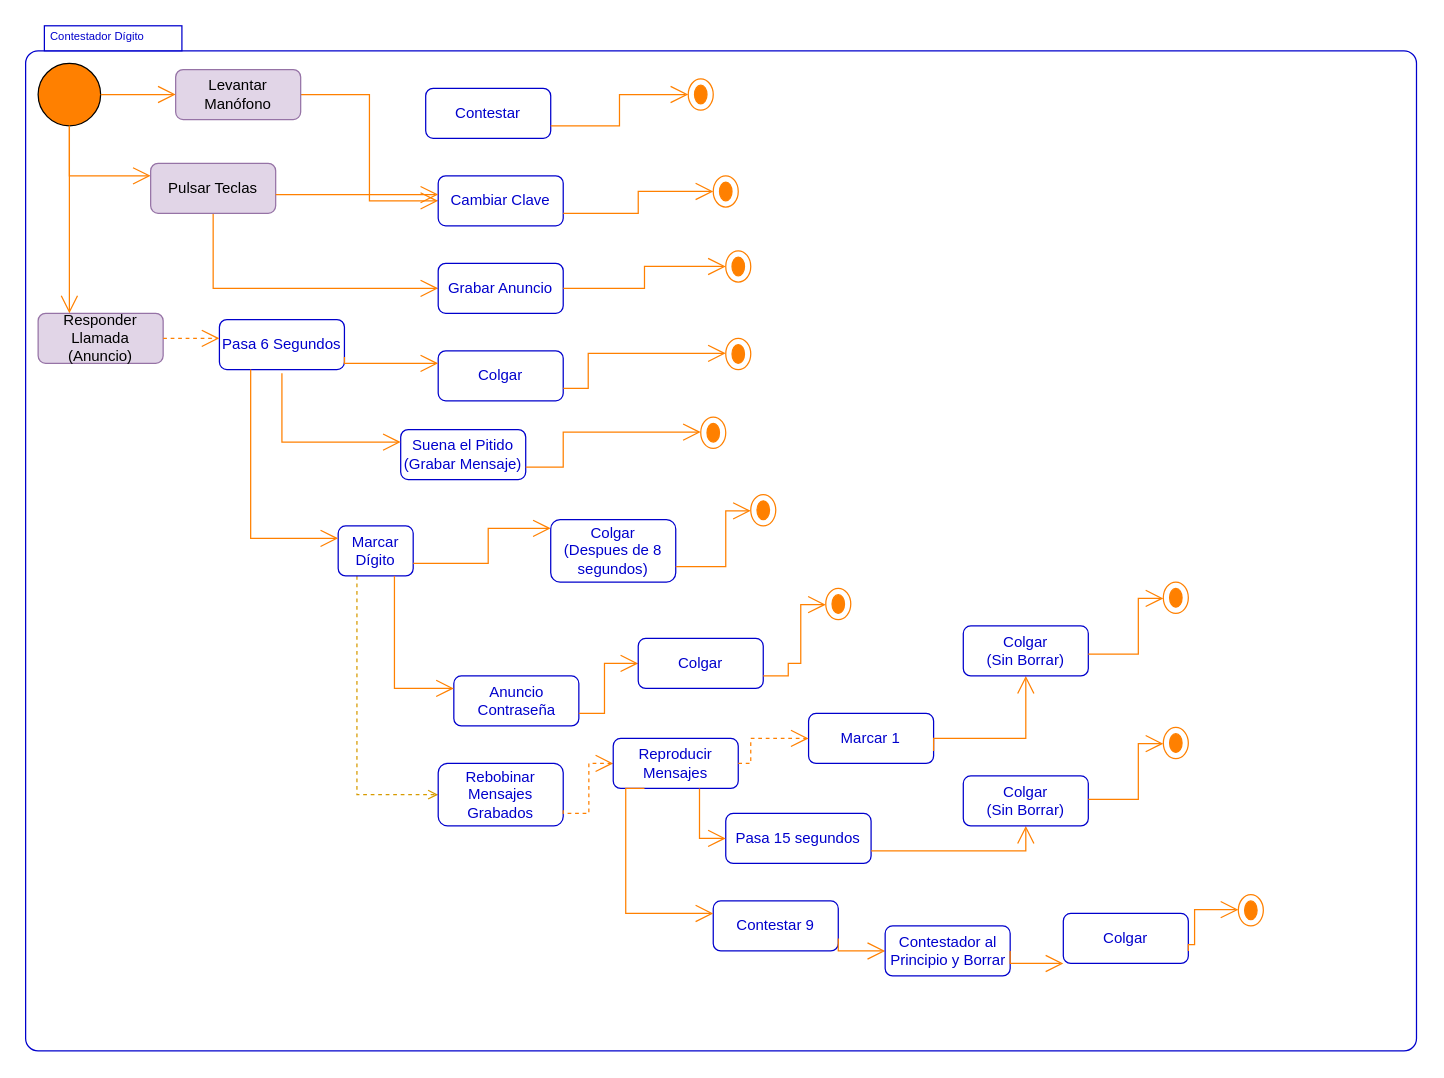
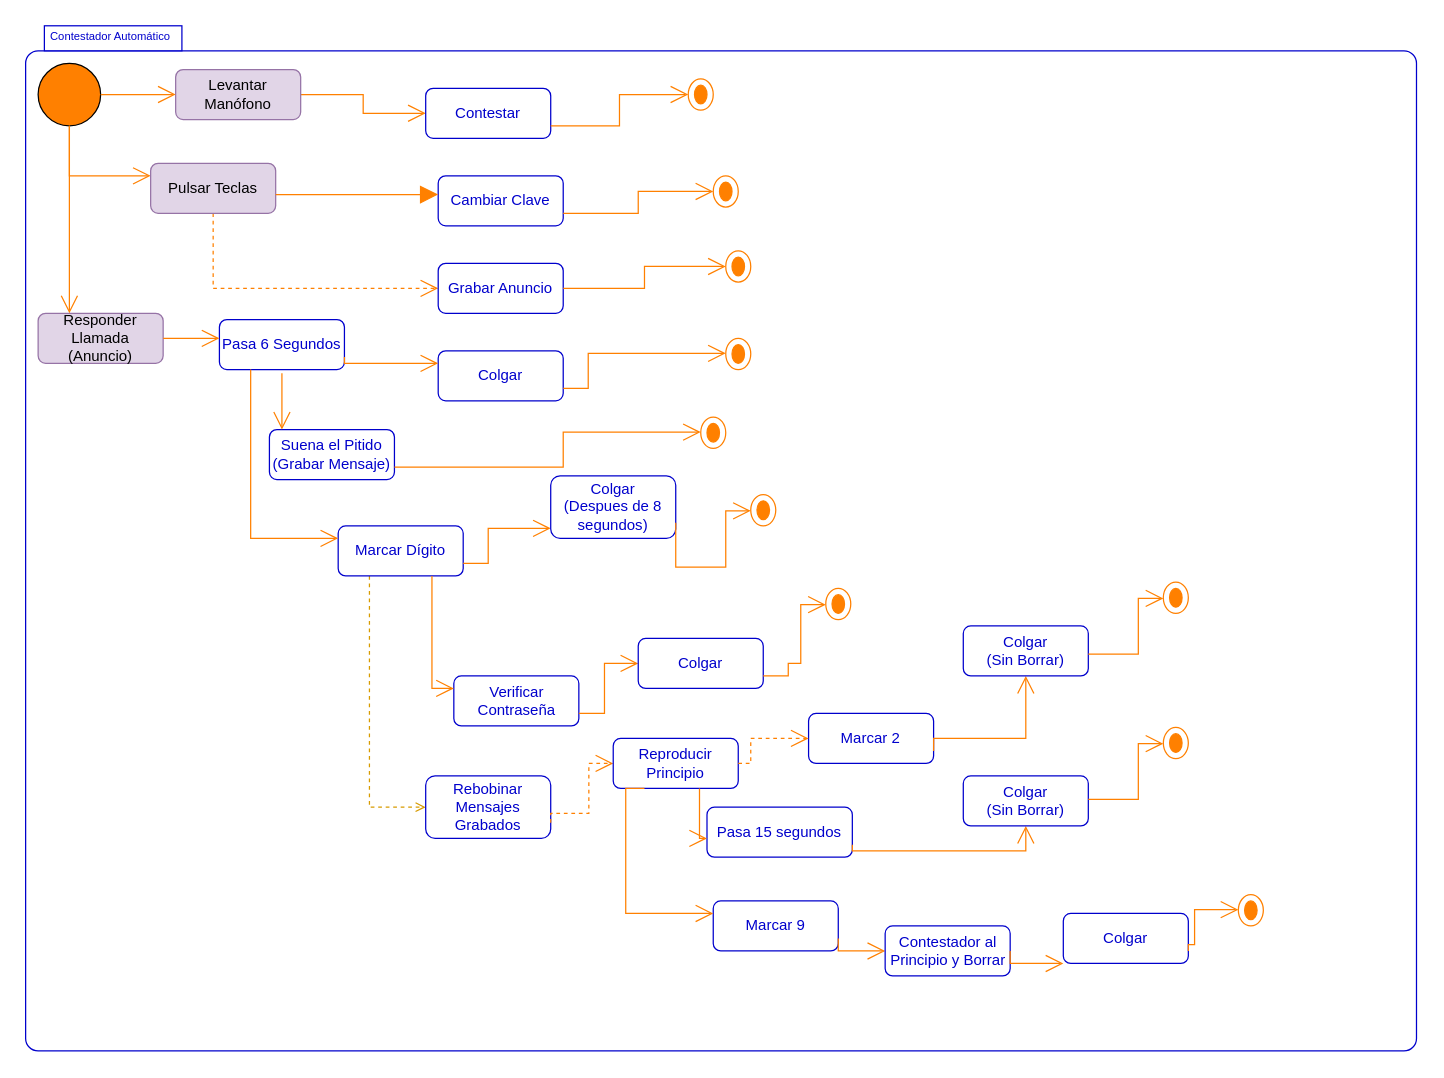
(104, 36) -> (116, 36)
(369, 176) -> (382, 113)
(426, 194) -> (419, 194)
(286, 288) -> (286, 288)
(190, 338) -> (190, 338)
(463, 454) -> (332, 454)
(376, 551) -> (401, 551)
(613, 551) -> (613, 507)
(517, 701) -> (517, 701)
(871, 738) -> (871, 738)
(676, 763) -> (676, 763)
(501, 794) -> (488, 807)
(798, 838) -> (780, 832)
(776, 926) -> (776, 926)
